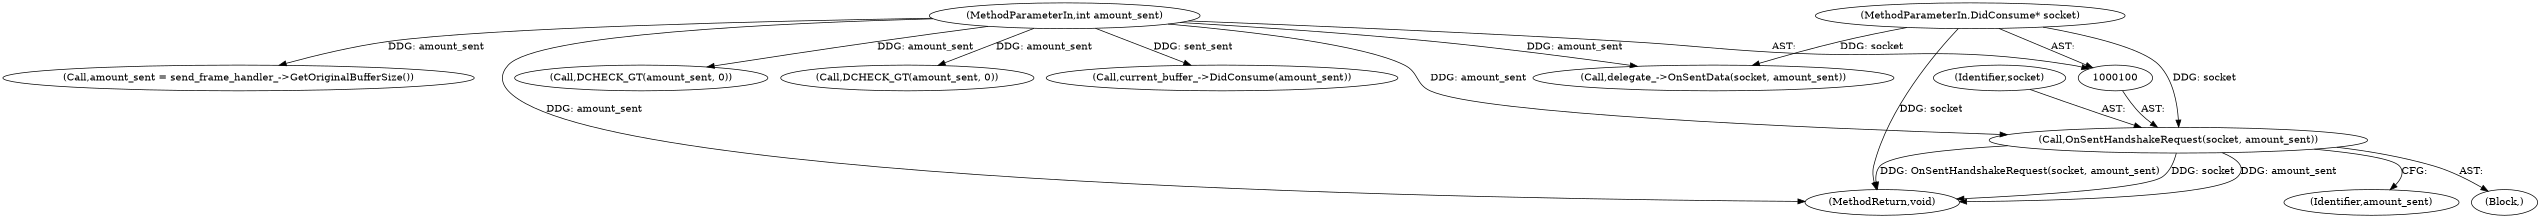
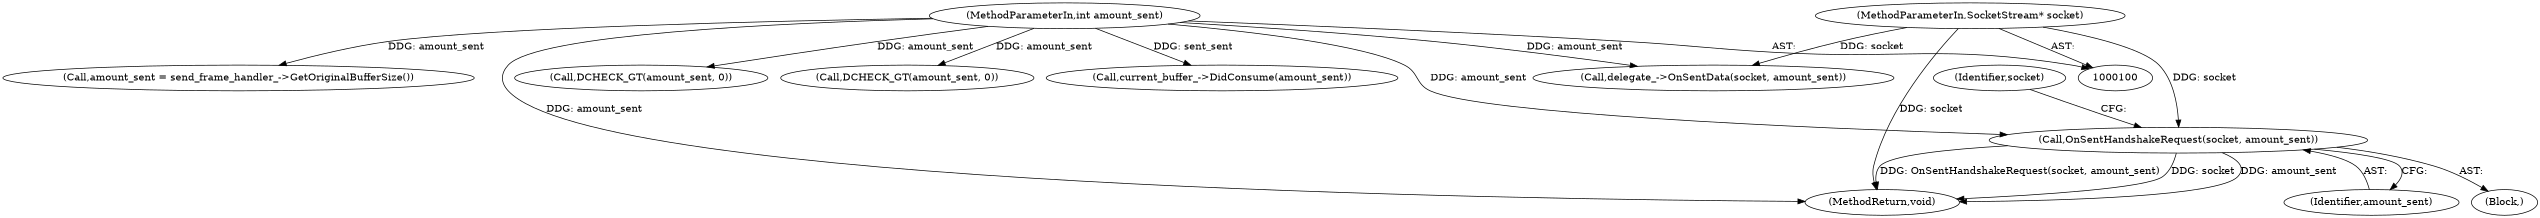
(1970, 16) -> (1970, 16)
(2135, 108) -> (2347, 161)
(2115, 109) -> (2115, 109)
